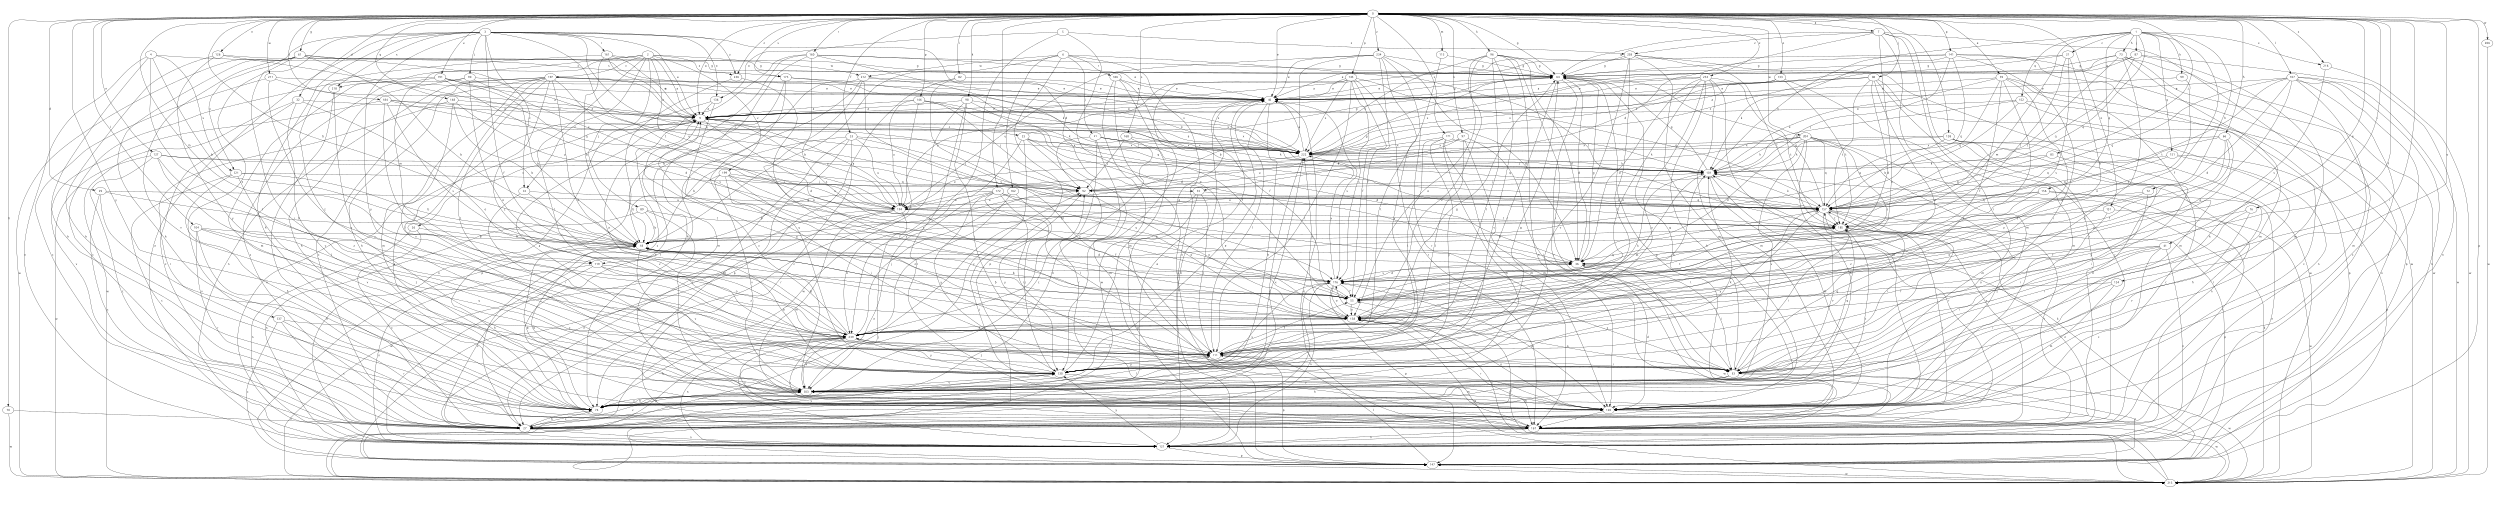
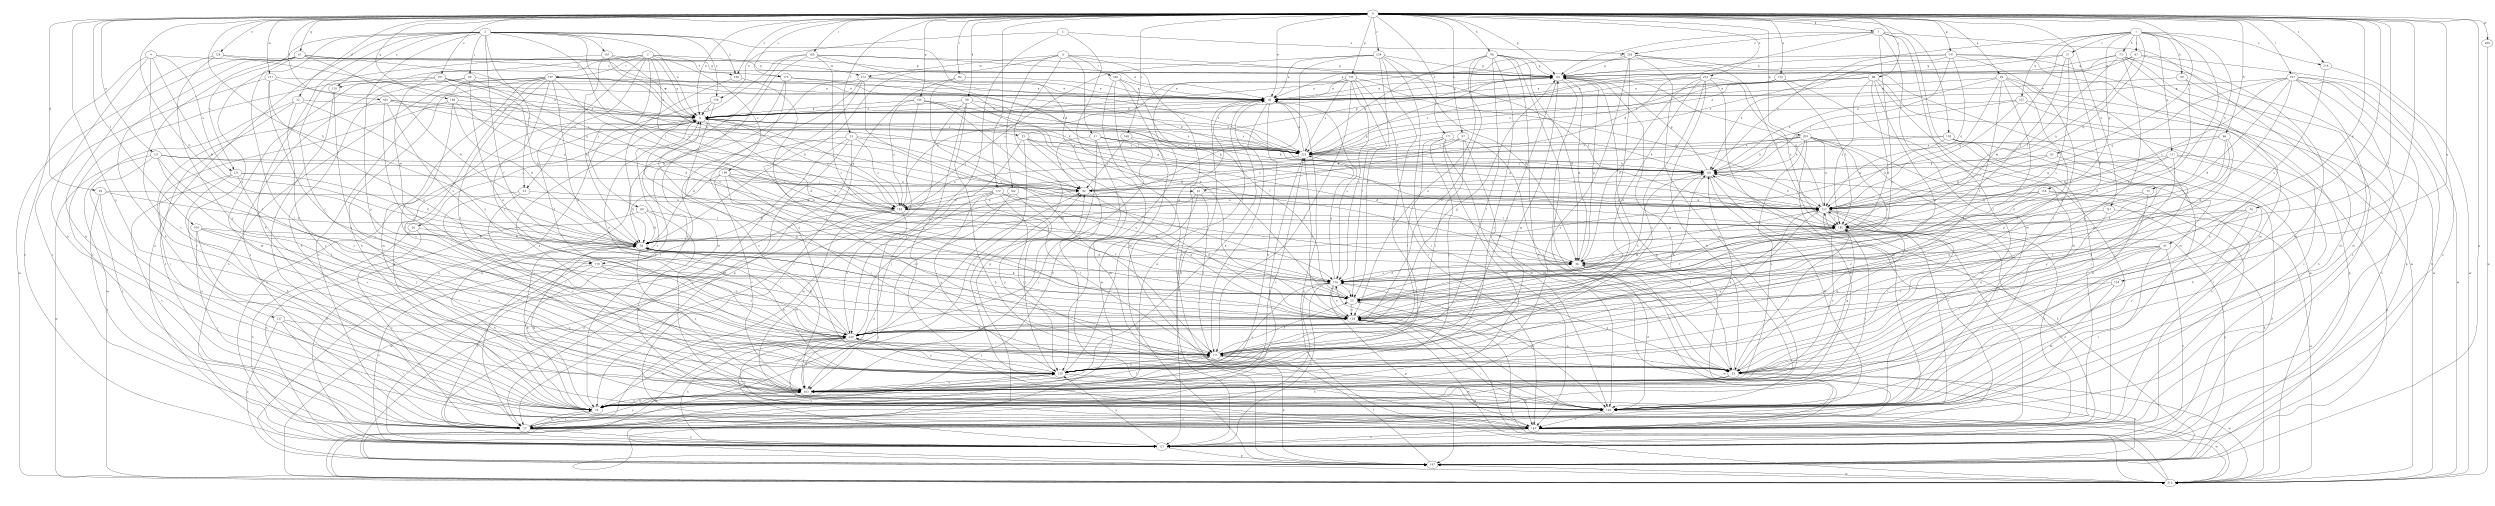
(1442, 55) -> none
(1696, 221) -> (1954, 219)
none -> (1968, 224)
(996, 246) -> (1032, 226)
(672, 274) -> (577, 295)
none -> (773, 290)
(91, 303) -> (312, 303)
(1812, 322) -> (2114, 343)
none -> (1658, 349)
(8, 410) -> none
